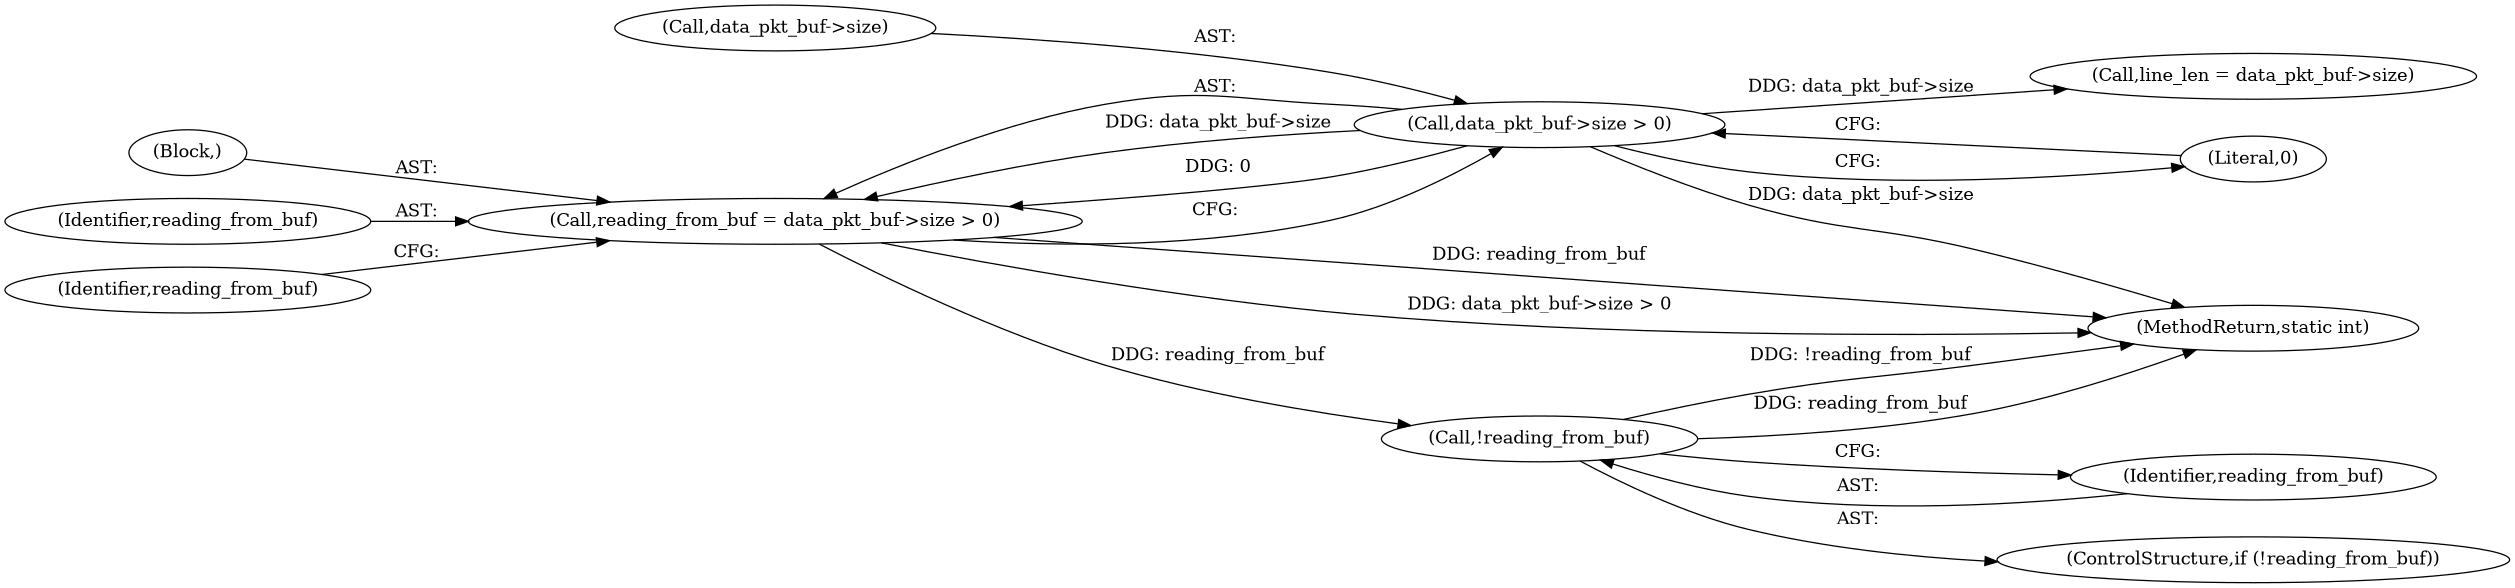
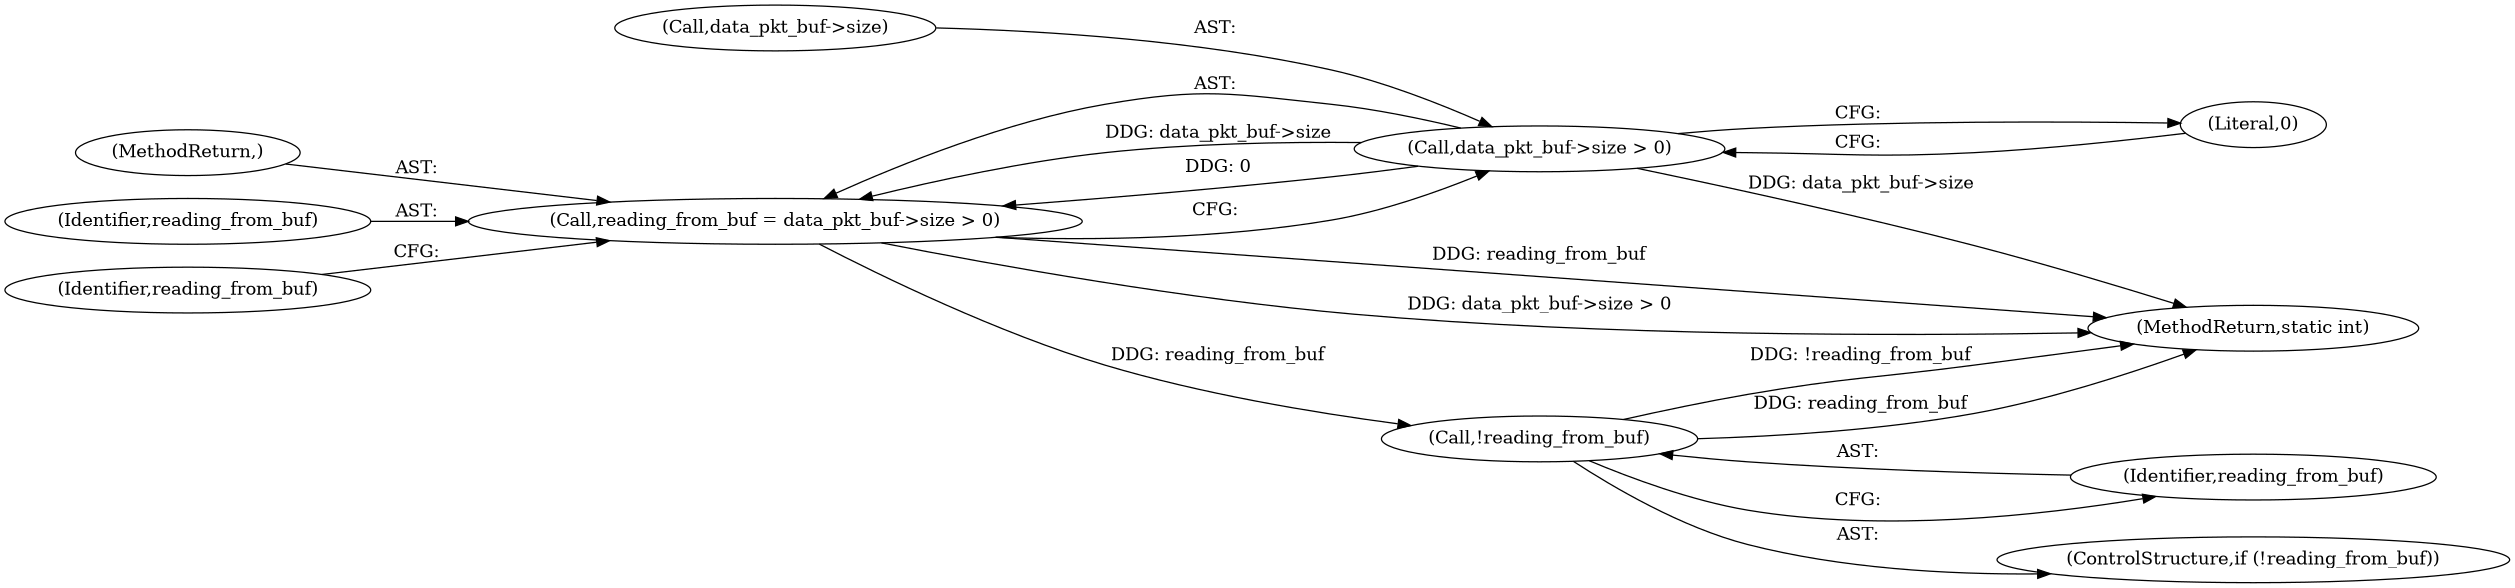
(2253, 76) -> none
(188, 153) -> (188, 153)
